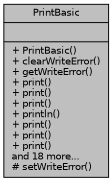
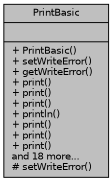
(56, 62) -> (52, 62)
